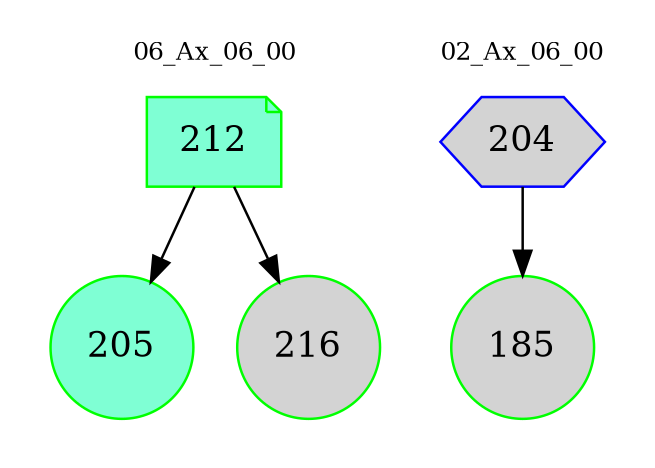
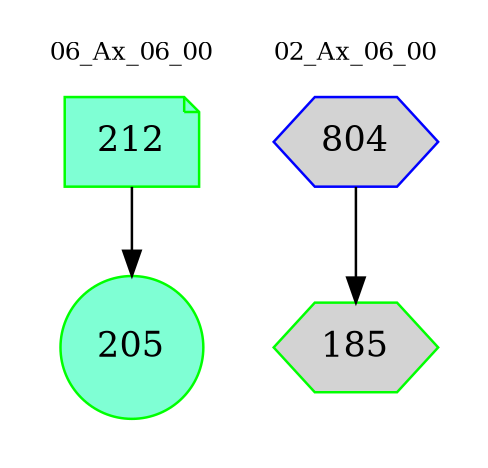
(523, 142) -> (356, 142)
(309, 347) -> none
(523, 347) -> (356, 347)
